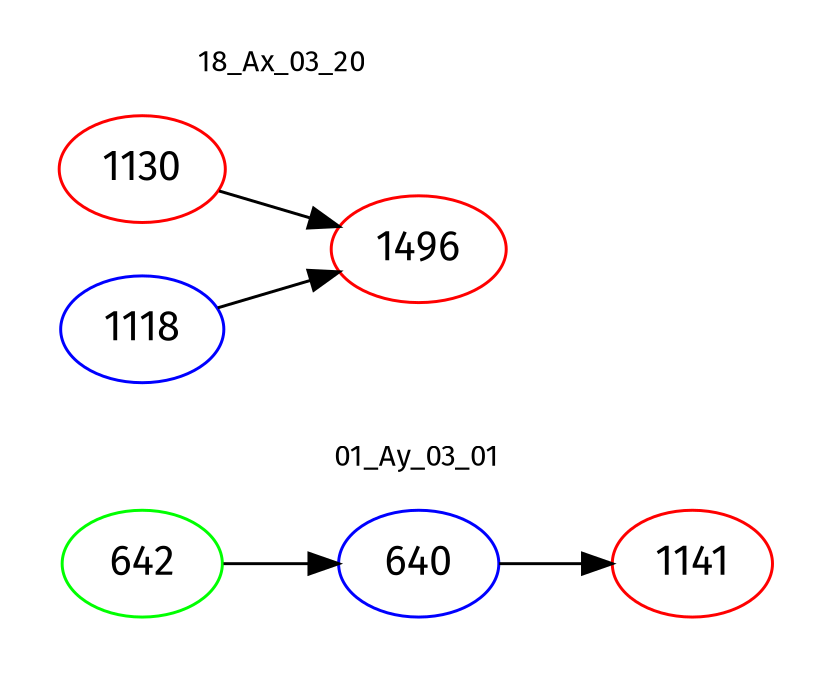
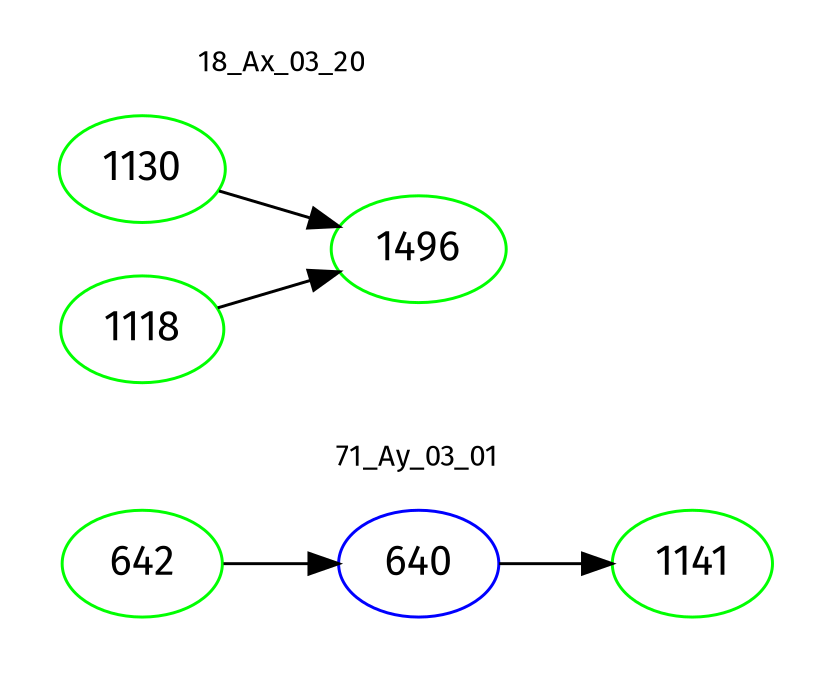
(142, 169) -> (142, 169)
(419, 249) -> (419, 249)
(142, 329) -> (142, 329)
(417, 458) -> (417, 458)
(692, 564) -> (692, 564)
